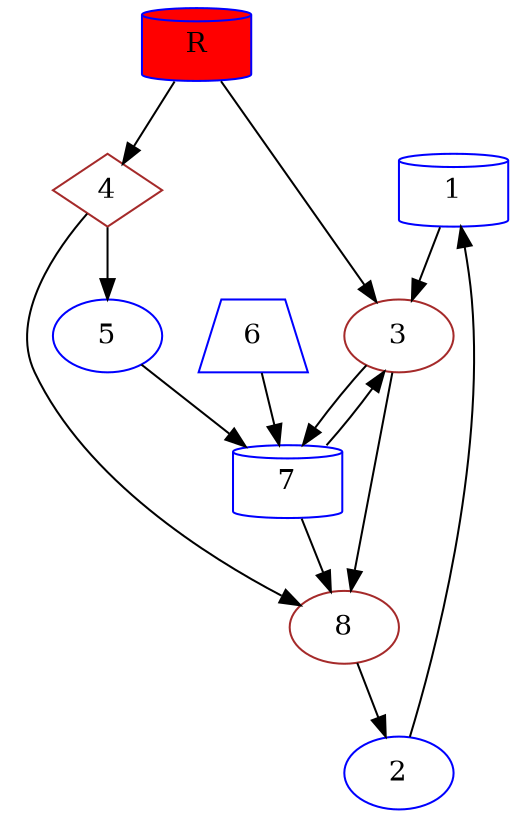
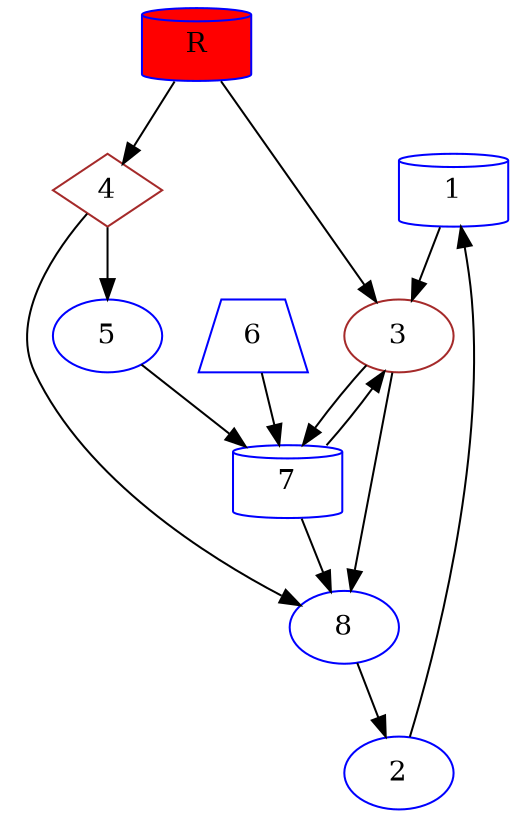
(344, 627) -> (344, 627)
